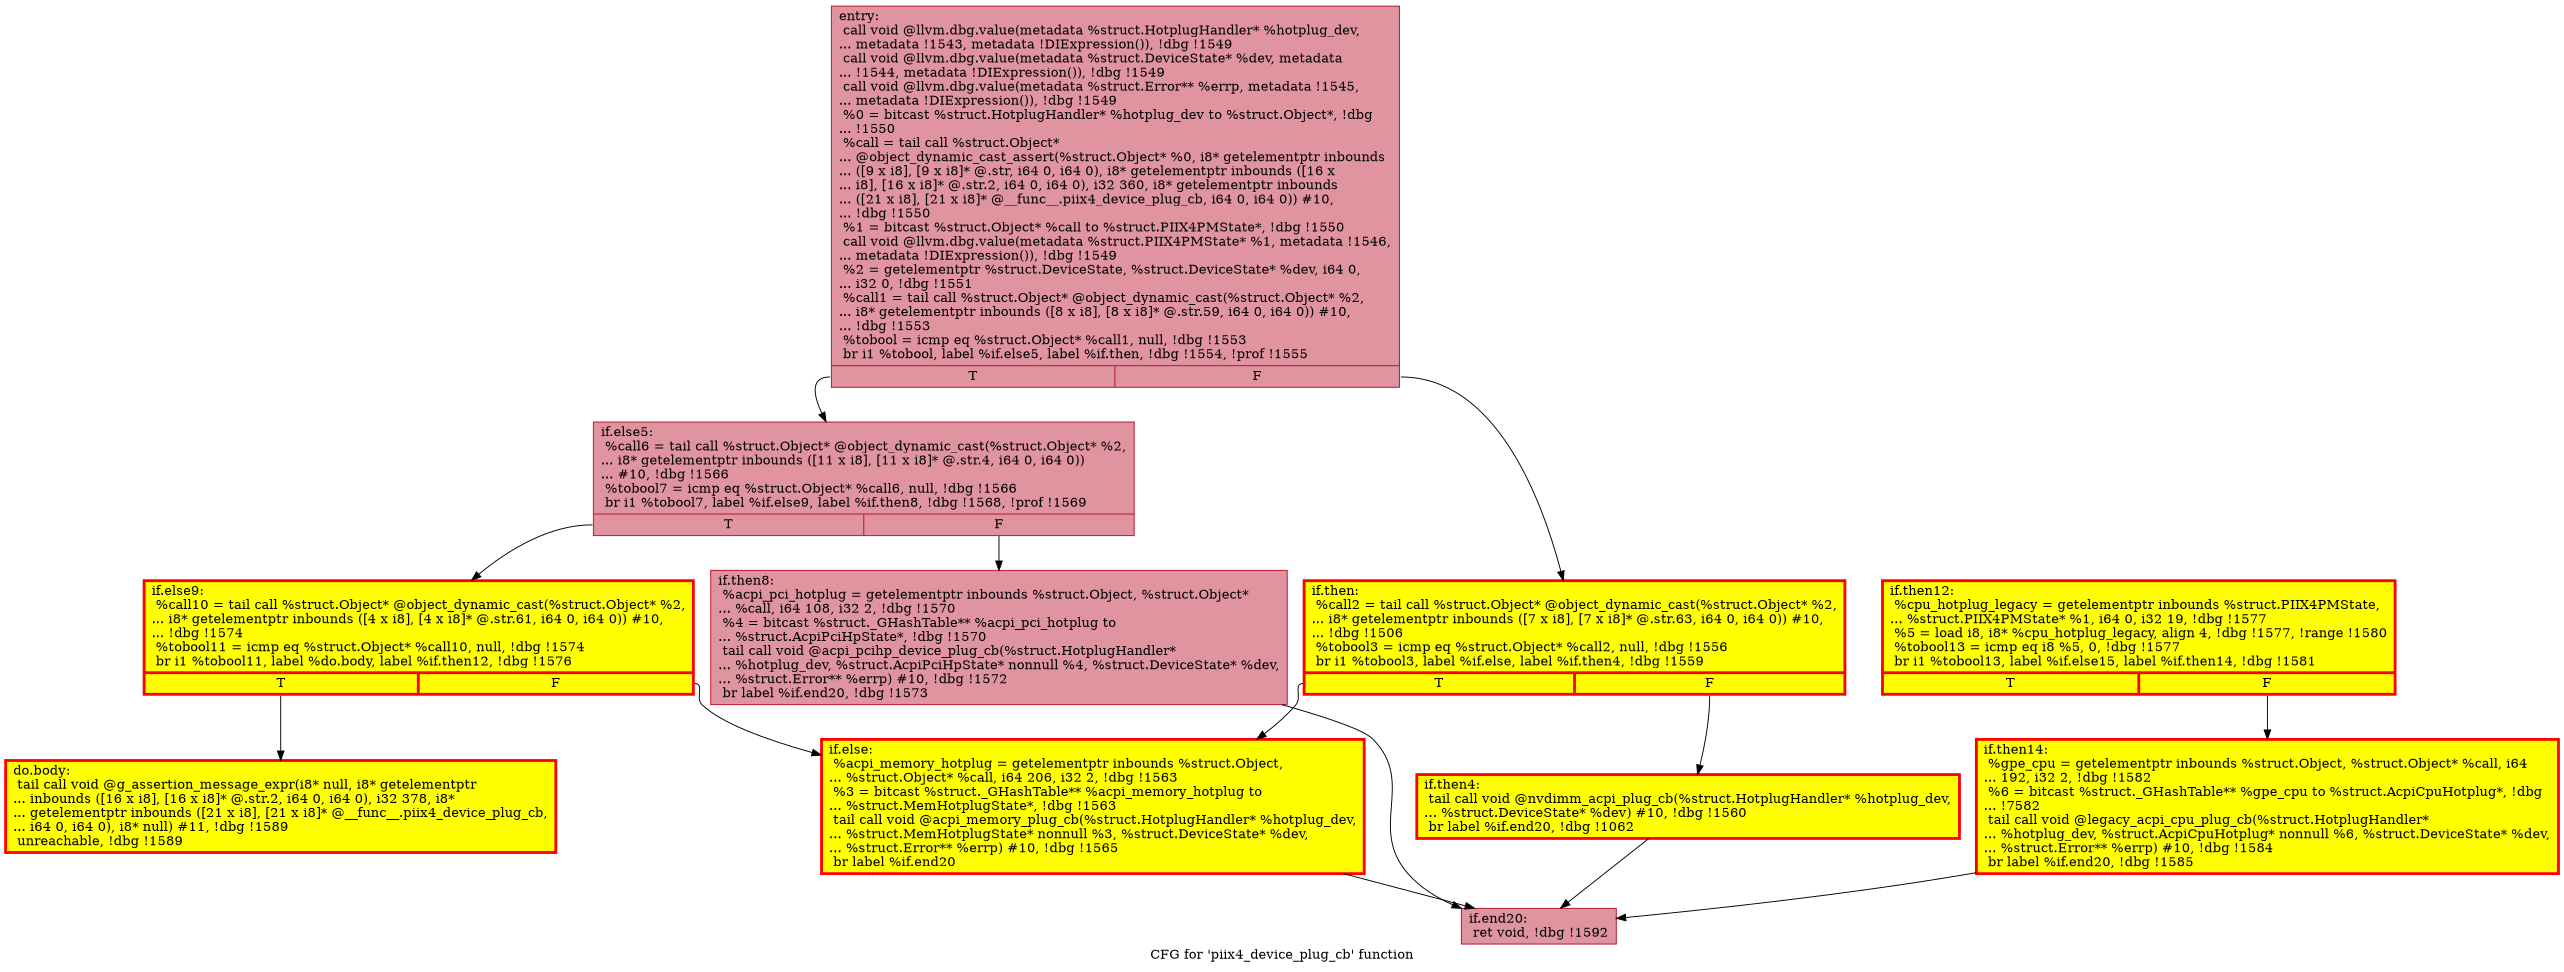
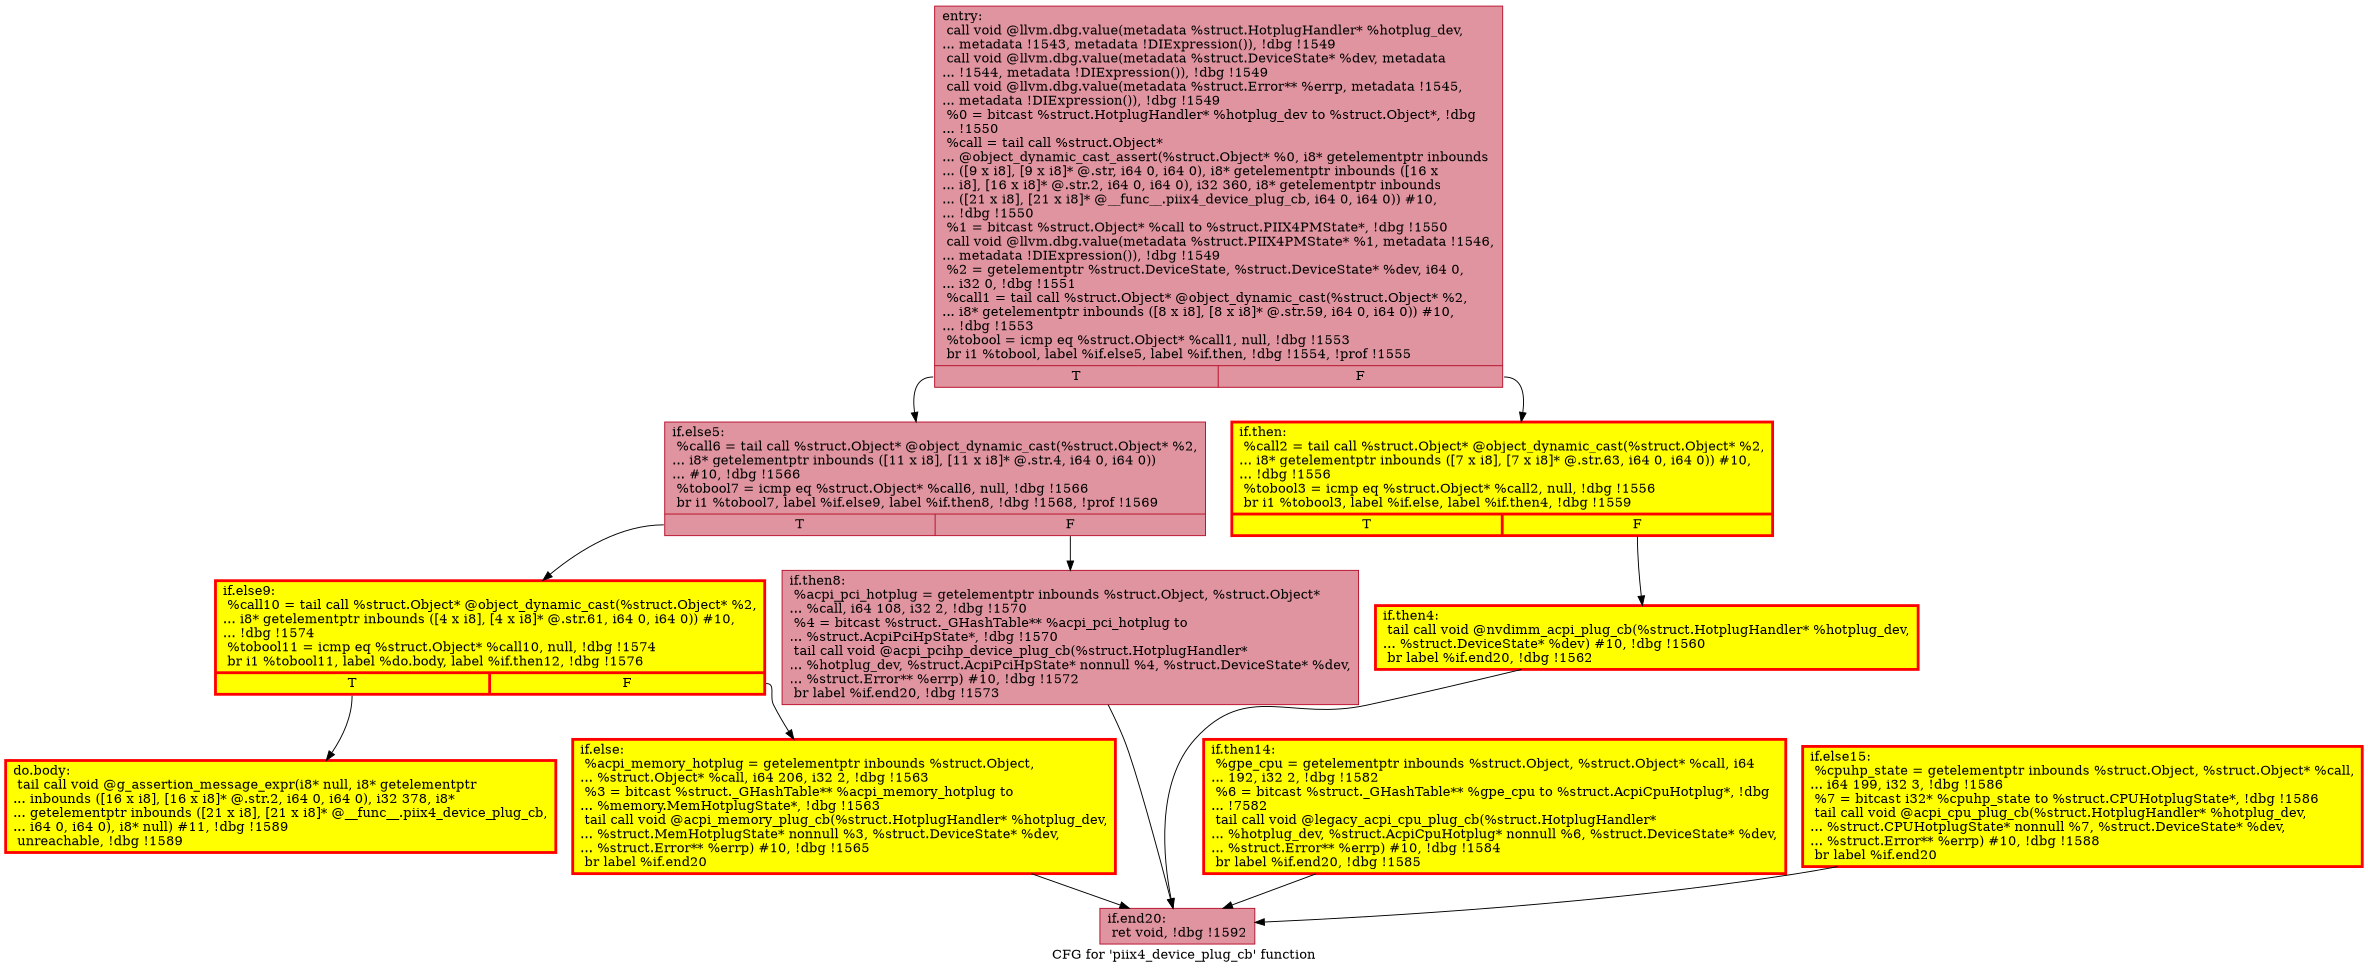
(1358, 633) -> (1285, 475)
(2139, 638) -> none
(1289, 713) -> none
(973, 806) -> (730, 806)
none -> (2082, 807)
(1529, 827) -> (1488, 658)
